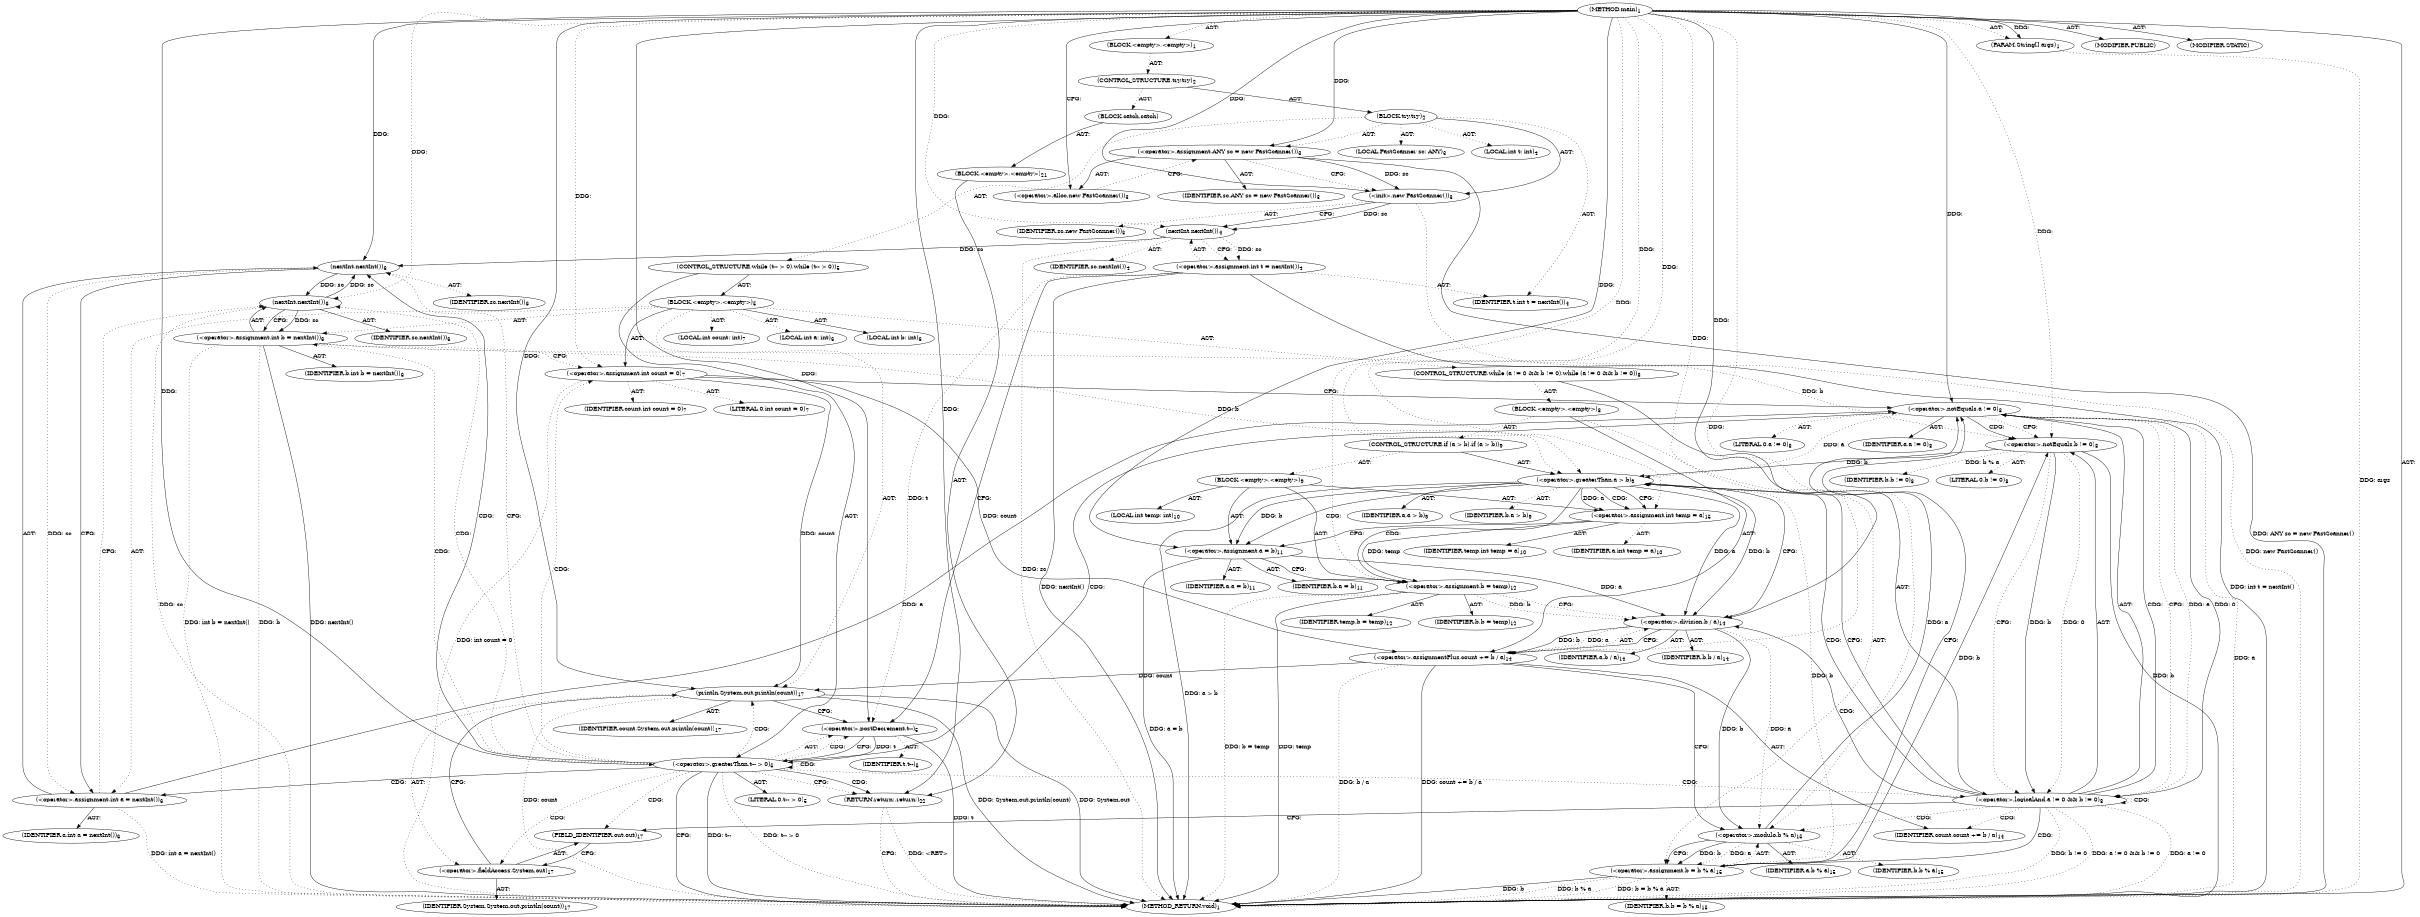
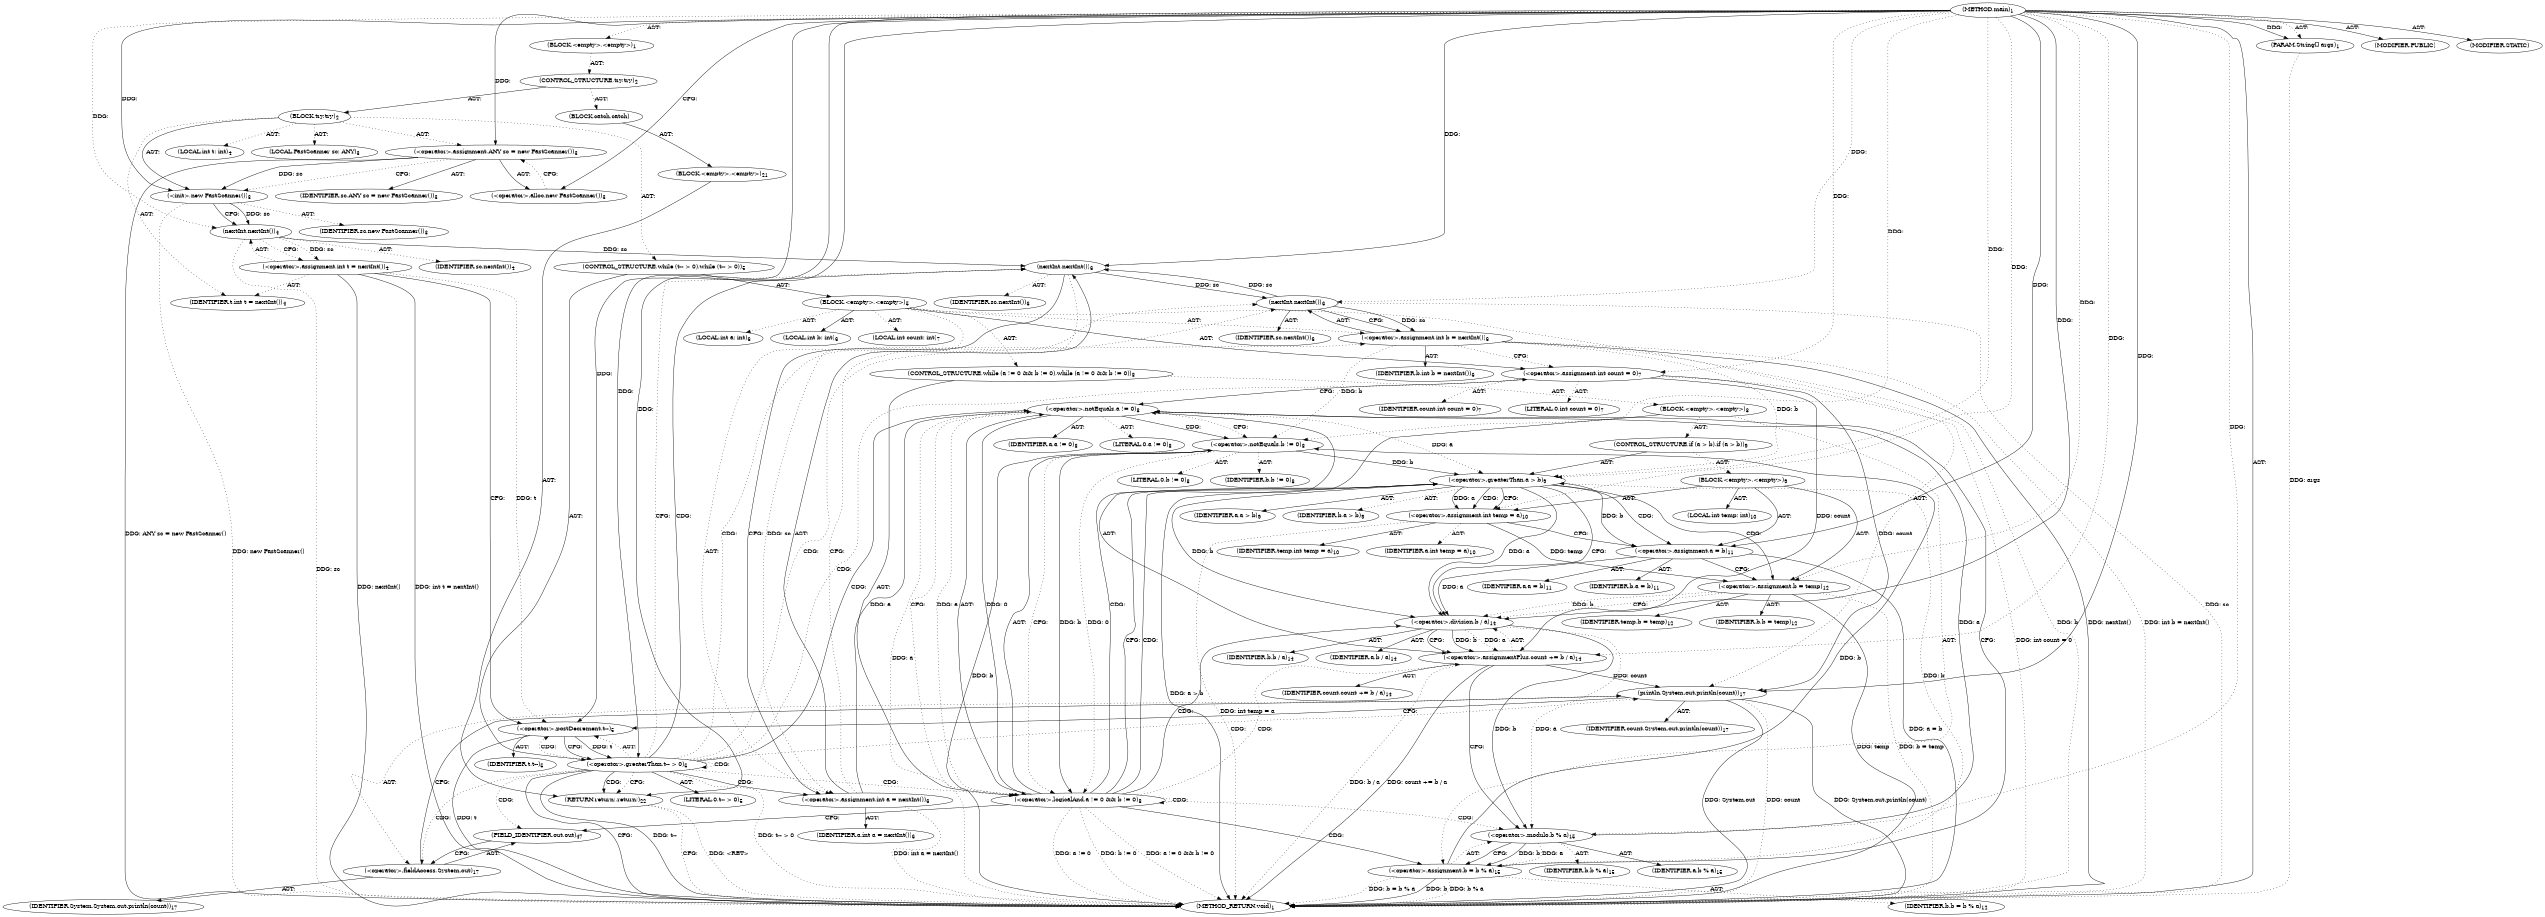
(1947, 72) -> none
(1982, 463) -> (1267, 463)
(1708, 516) -> (1525, 516)
none -> (1196, 621)
(904, 744) -> (517, 742)
(1996, 817) -> (1266, 679)
(640, 835) -> (580, 835)
(1705, 906) -> (1985, 906)
